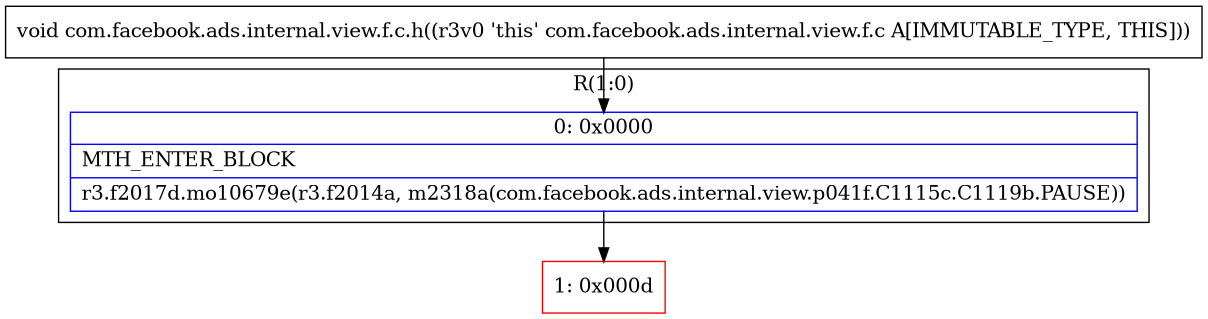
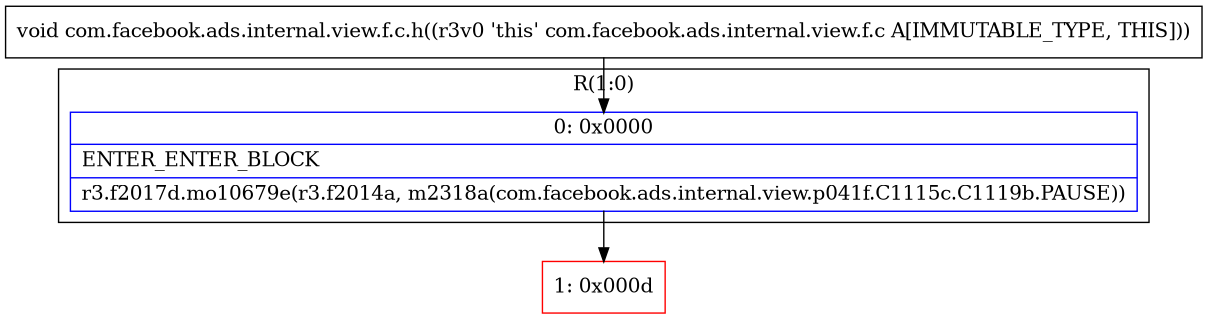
(189, 160) -> (201, 160)
